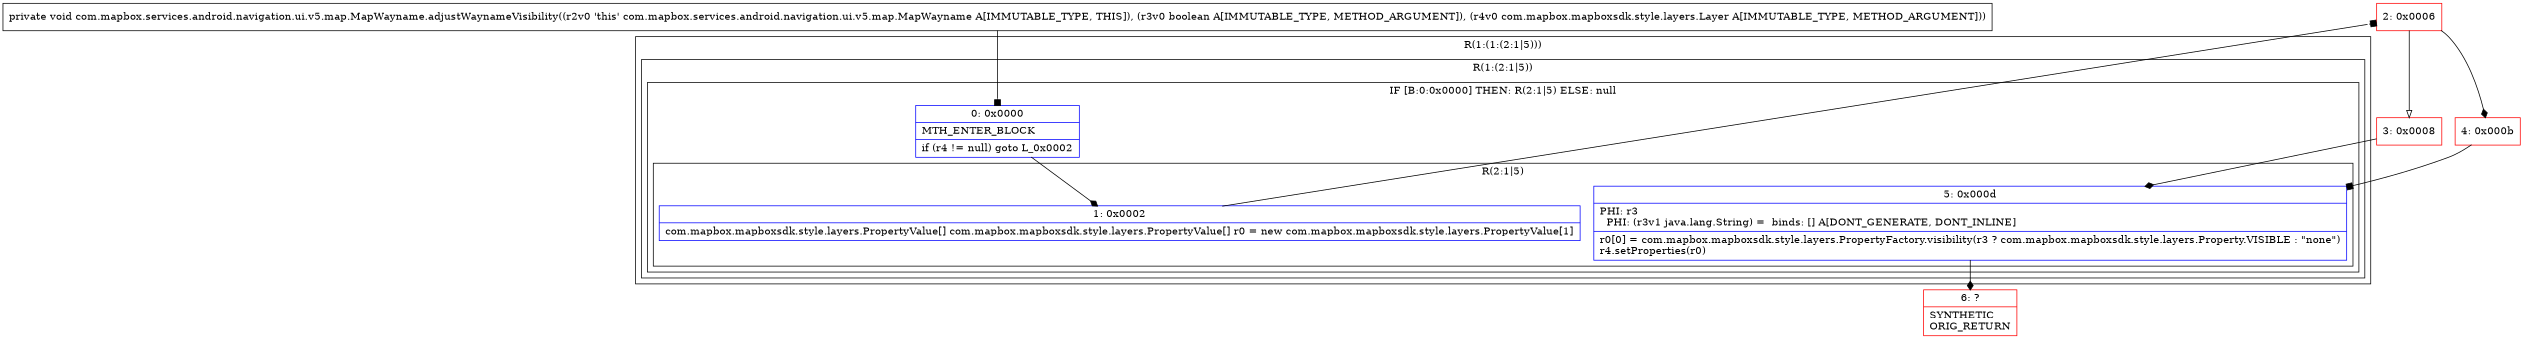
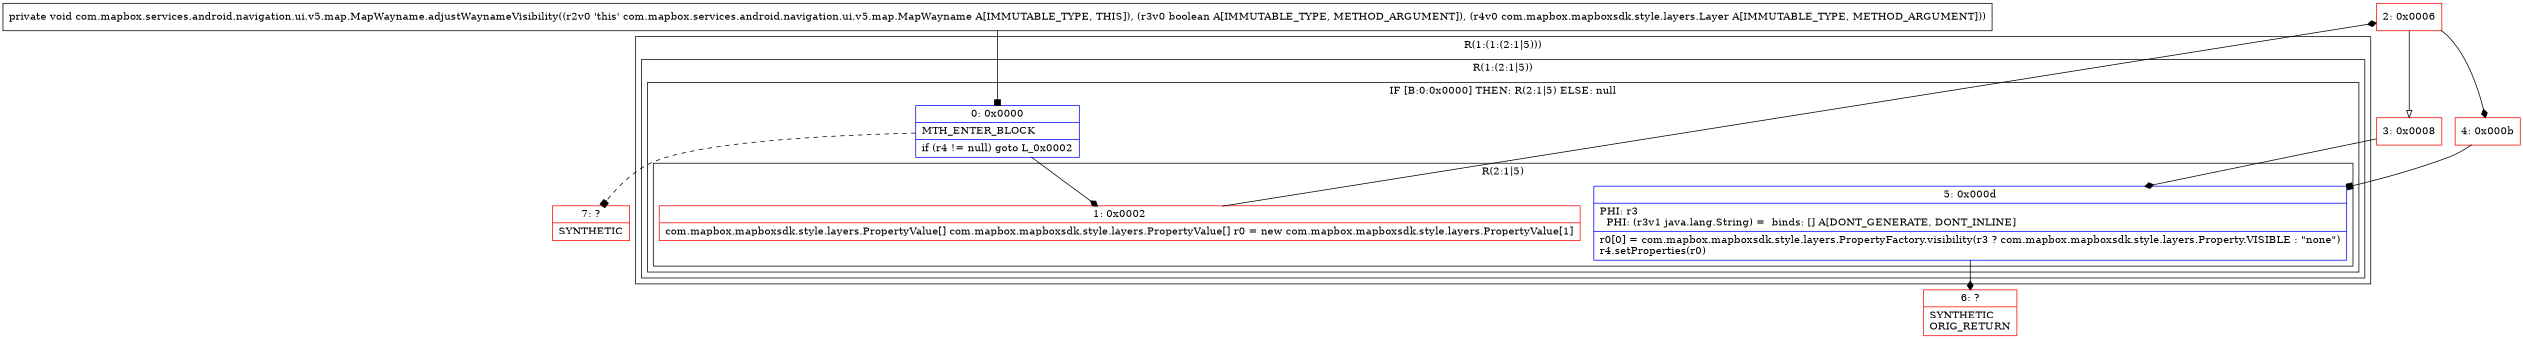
(1795, 115) -> (1795, 115)
none -> (591, 223)
(1120, 223) -> (1120, 223)
